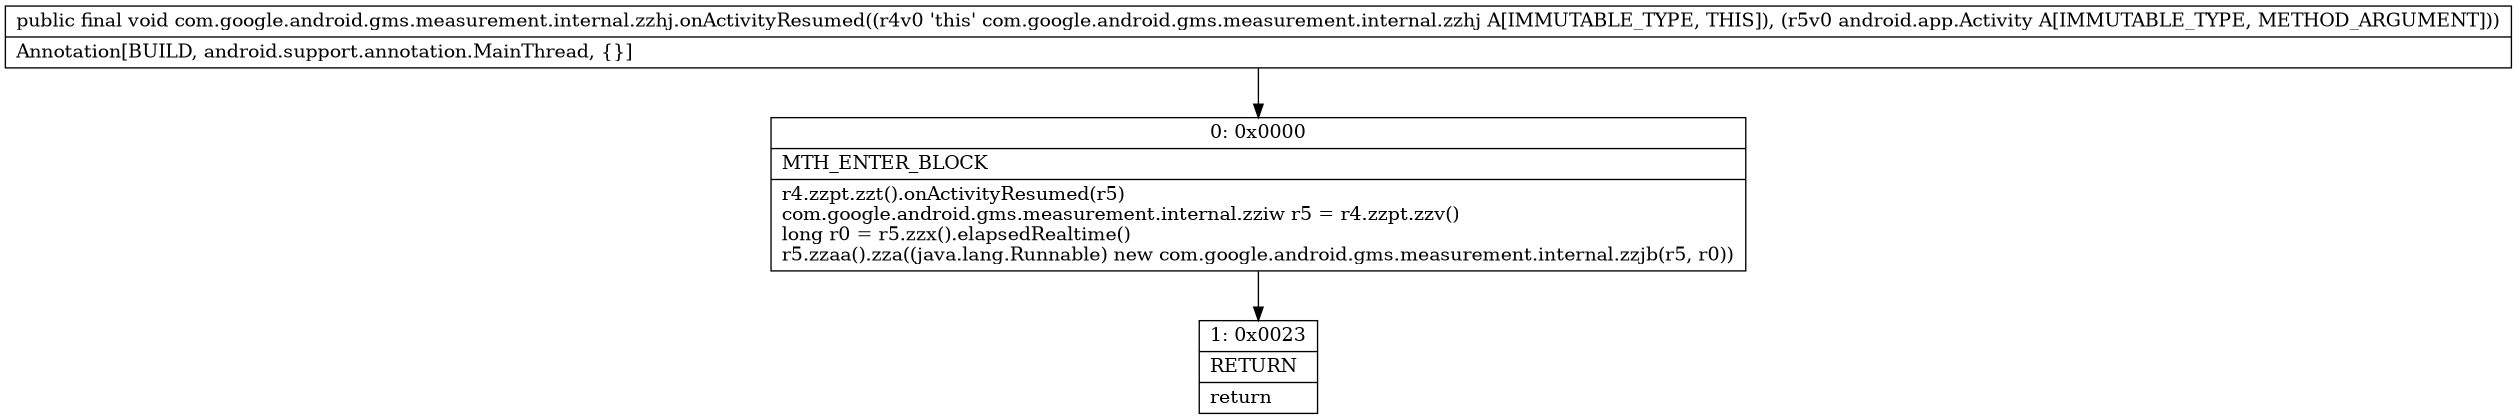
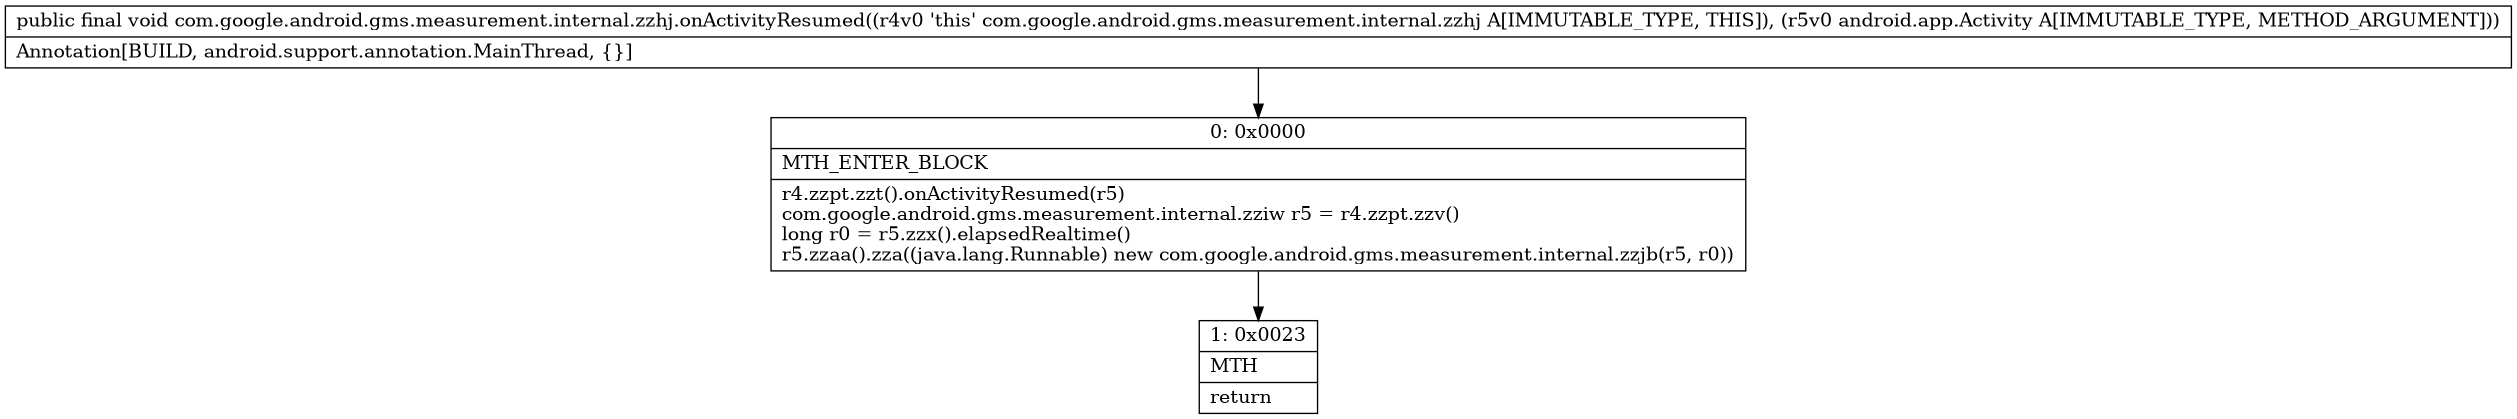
(1254, 366) -> (1234, 366)
